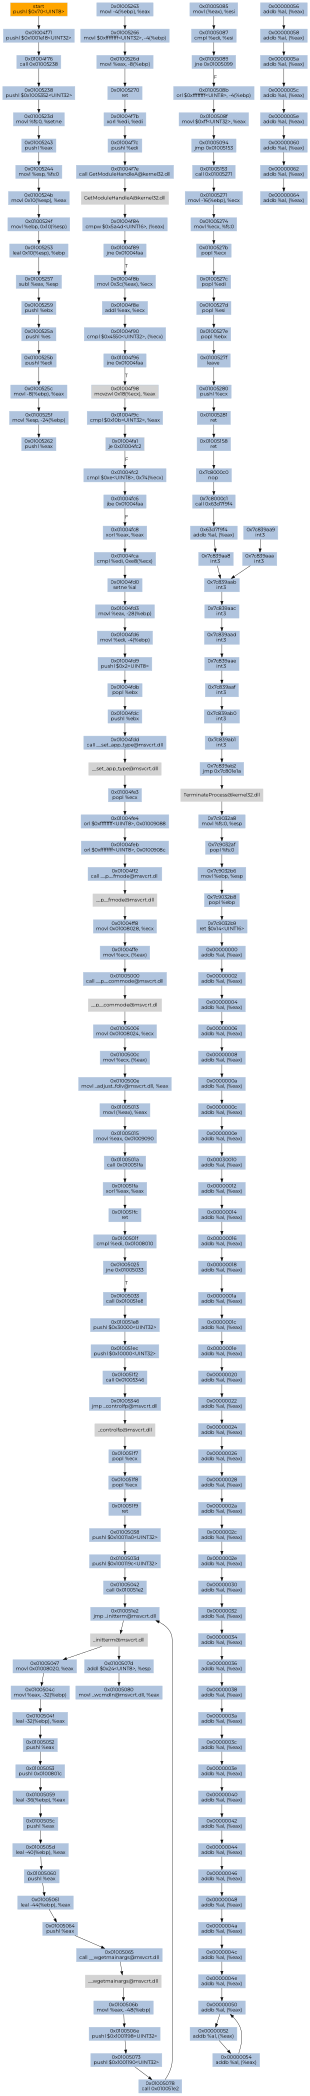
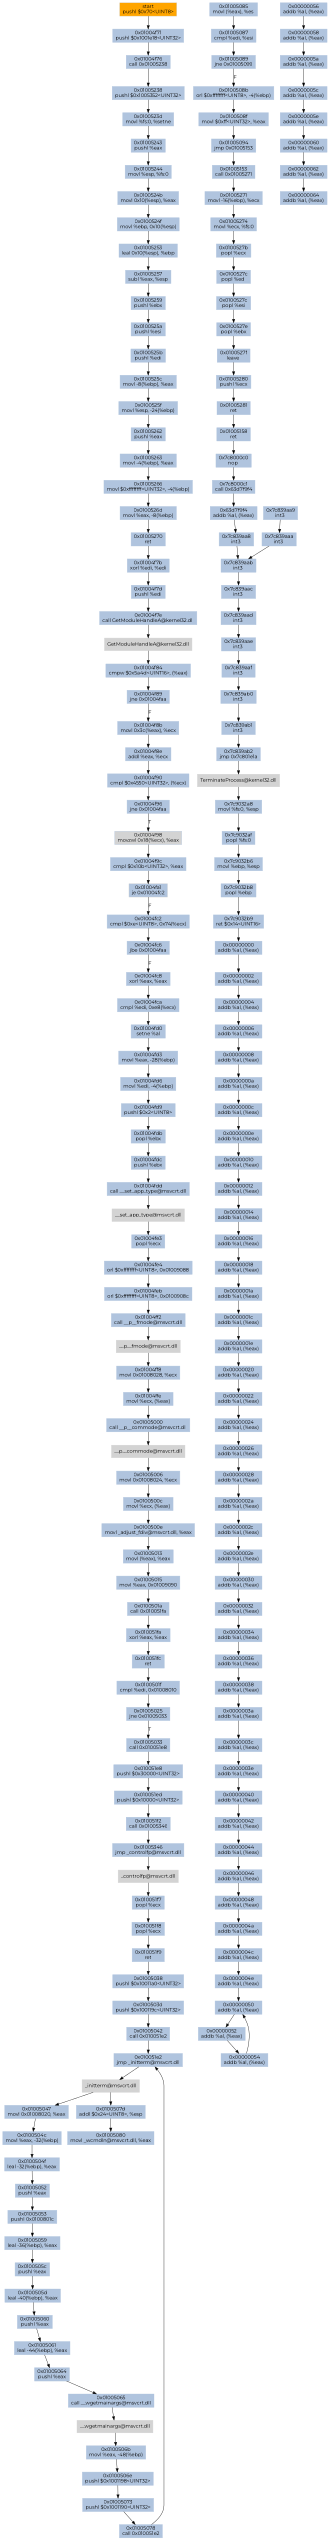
(127, 266) -> (150, 712)
none -> (148, 446)
(222, 1163) -> (239, 1163)
